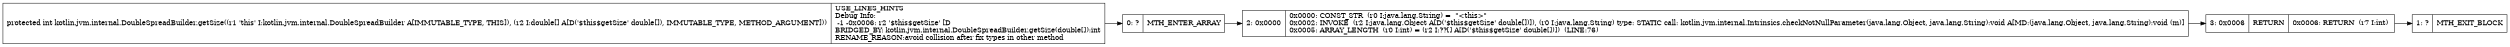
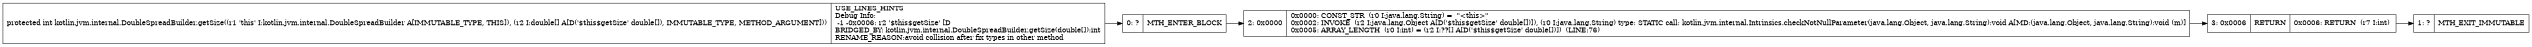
(1184, 23) -> (1185, 23)
(2470, 23) -> (2482, 23)
